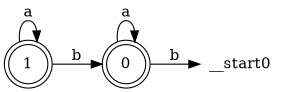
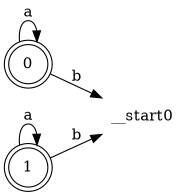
(72, 64) -> (71, 148)
